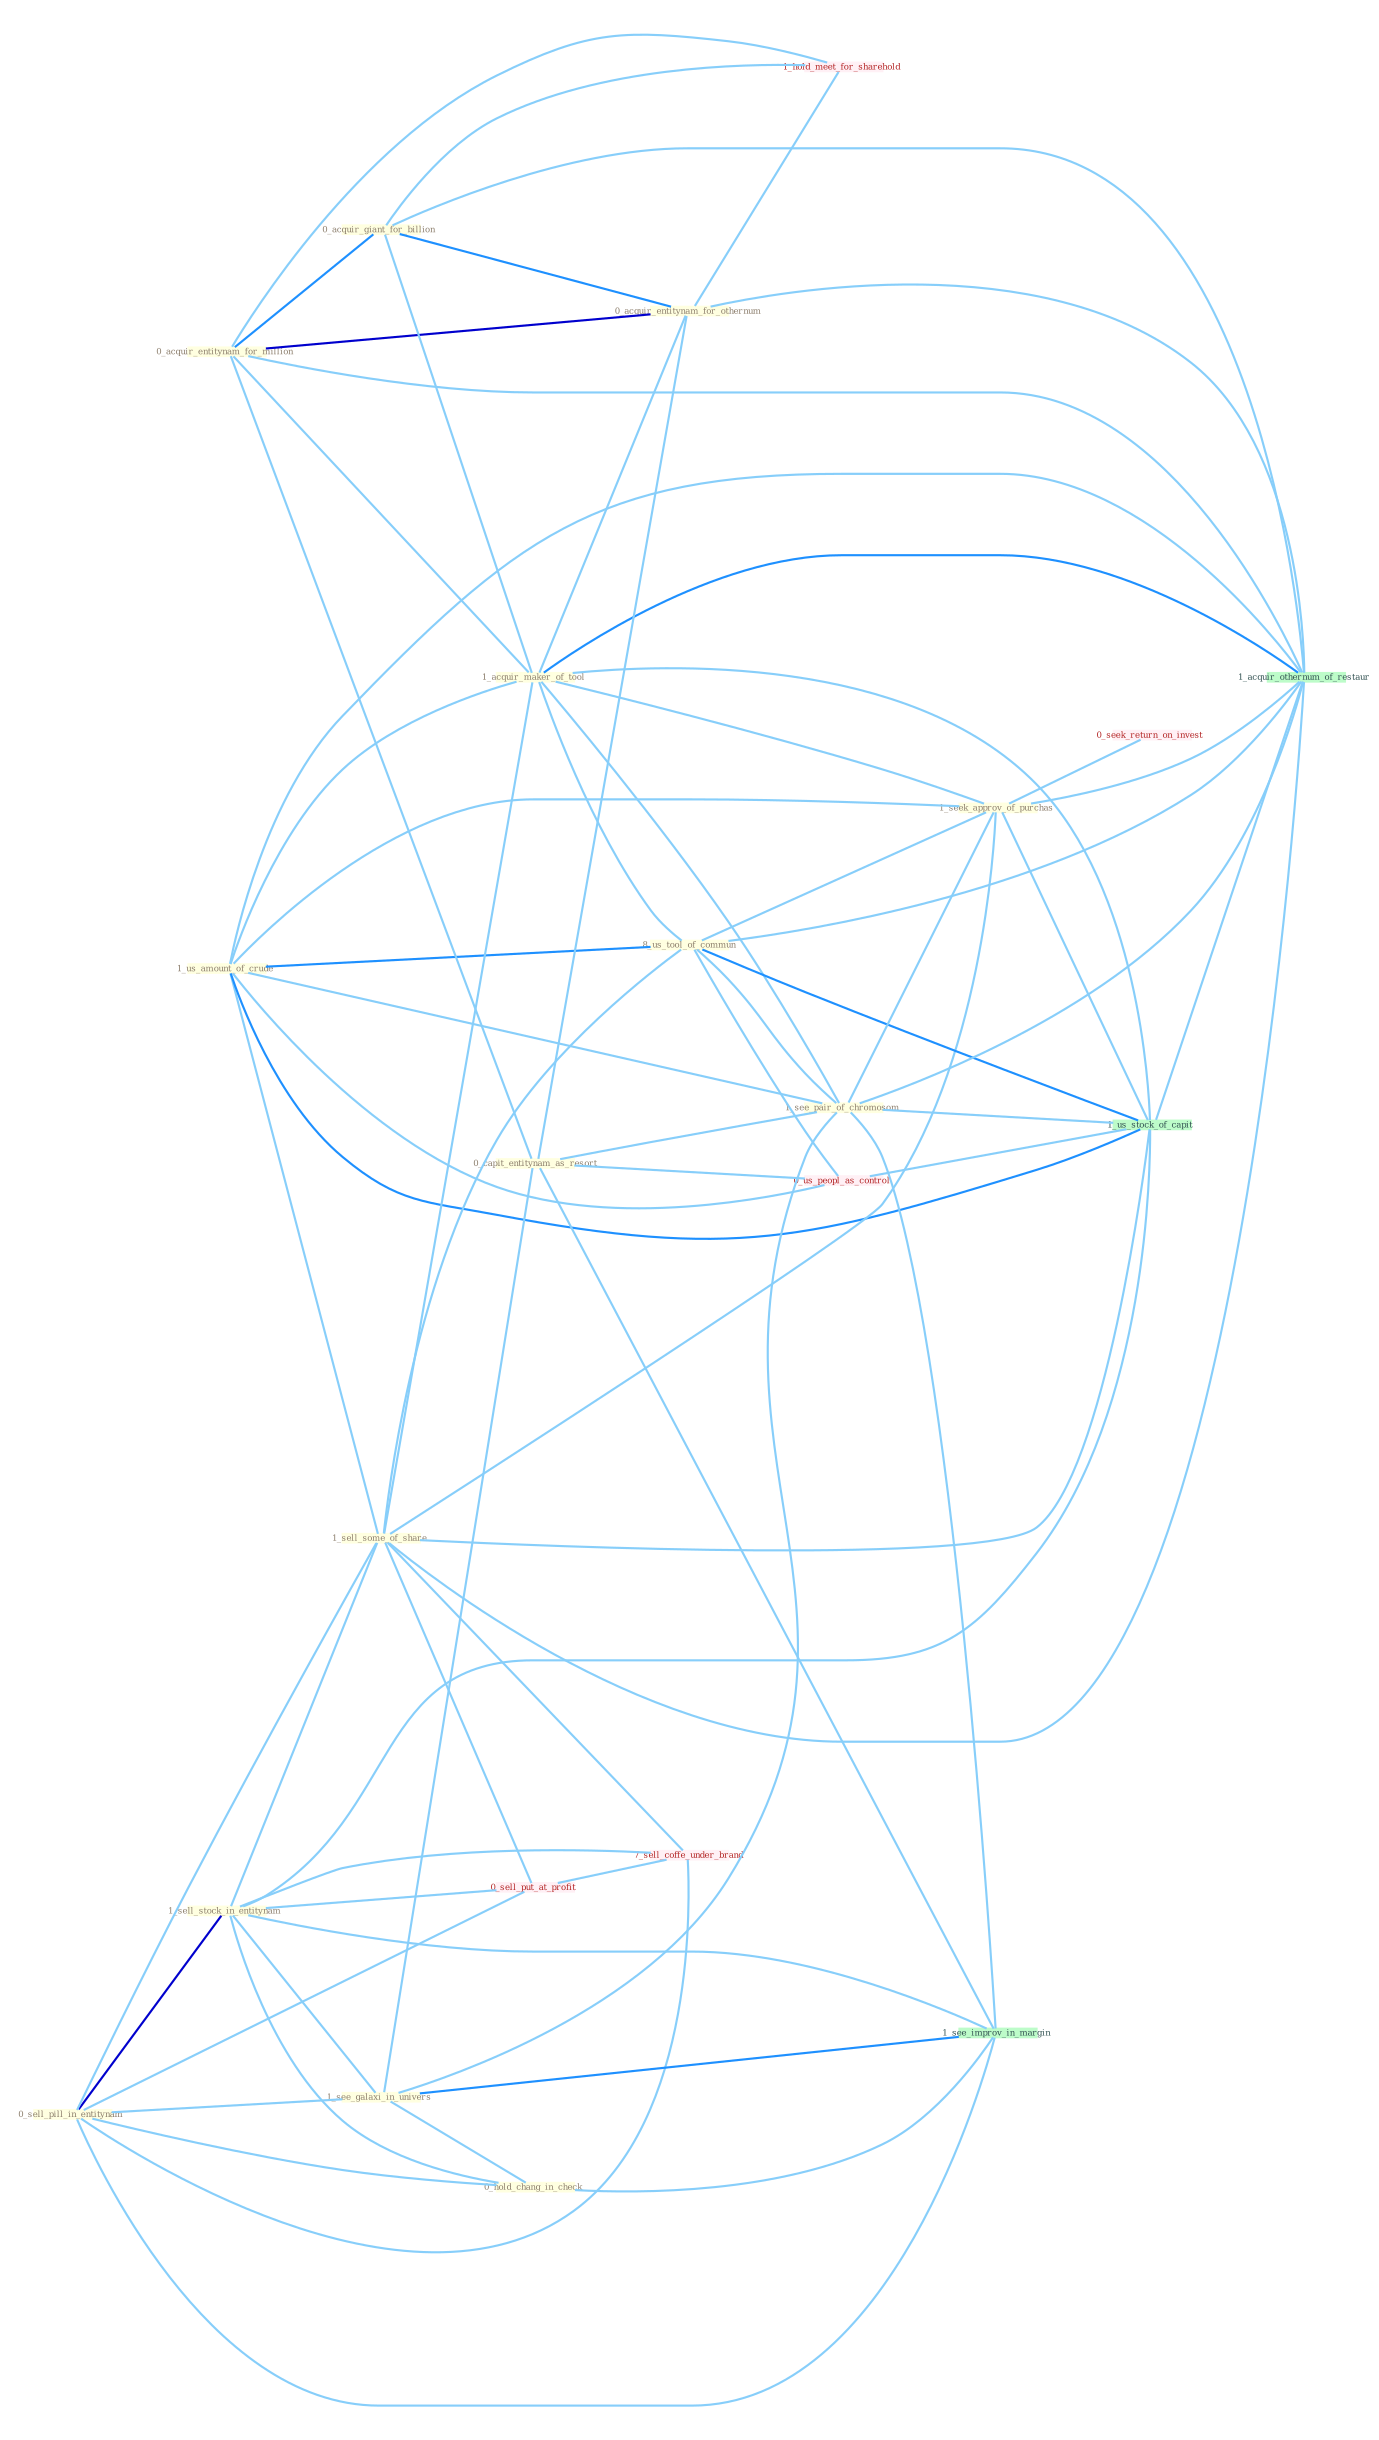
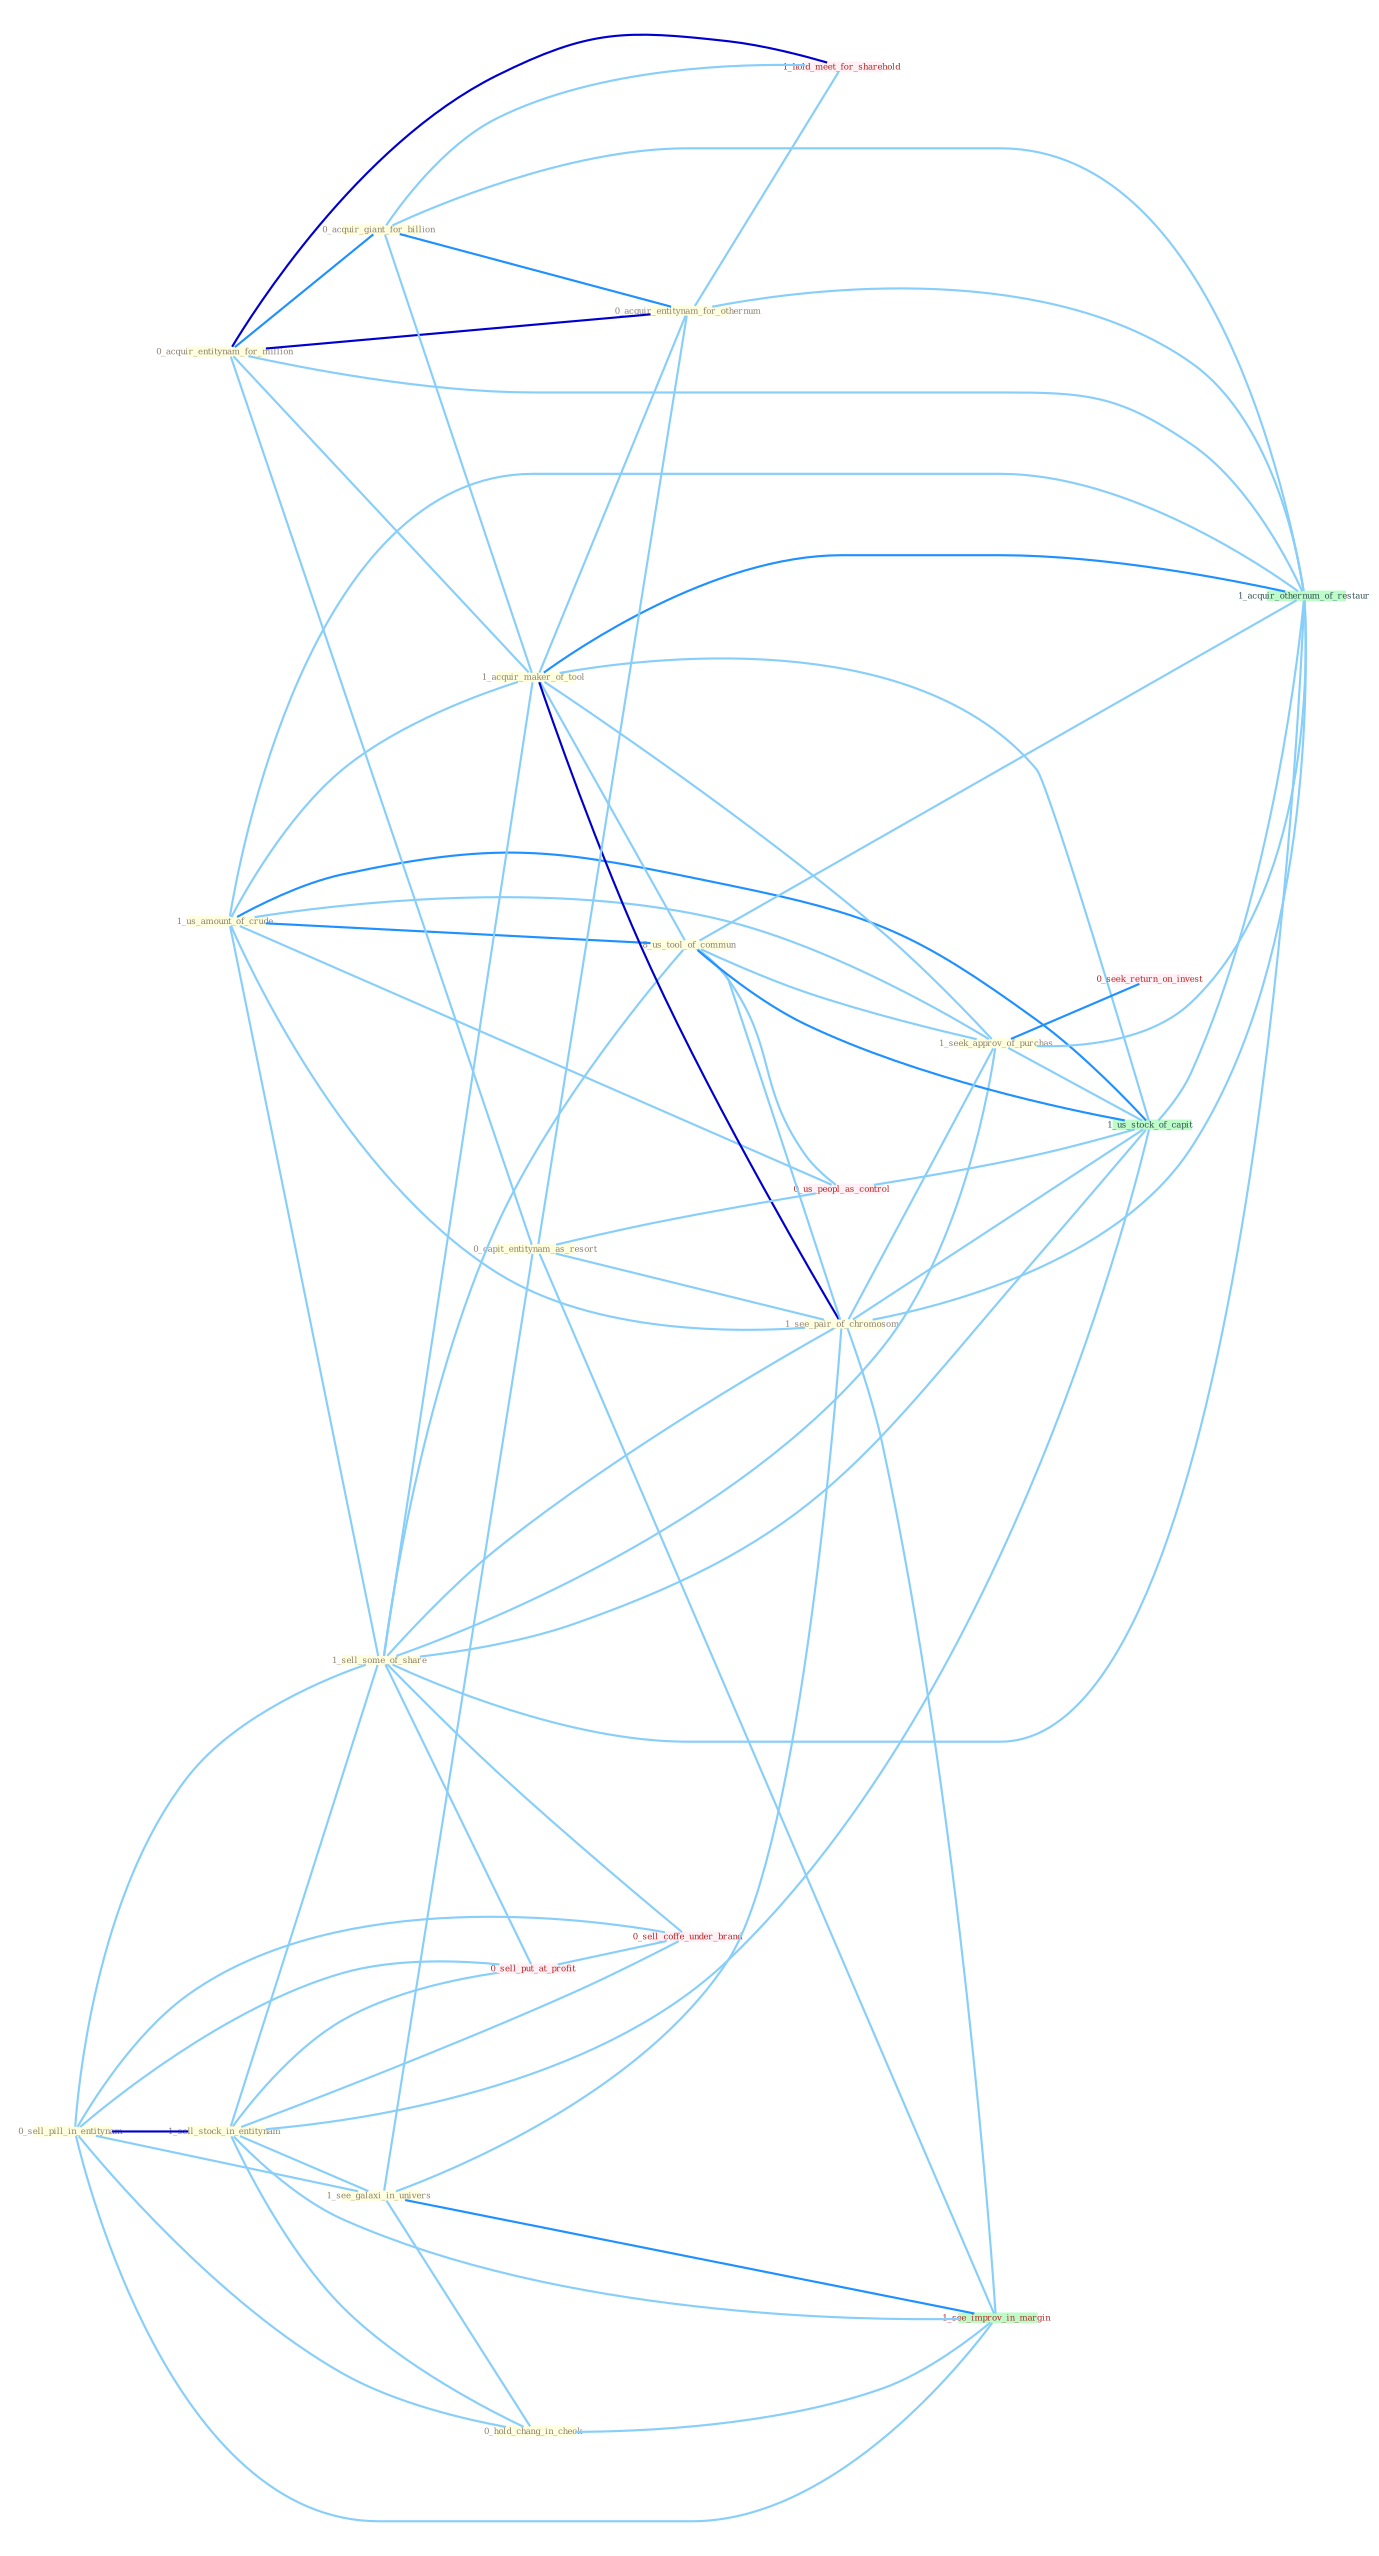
(478, 86) -> (478, 87)
(1075, 772) -> (1075, 1011)
(702, 884) -> (671, 1009)
none -> (597, 1475)
(690, 1855) -> (690, 1936)
(998, 2033) -> (998, 2318)
